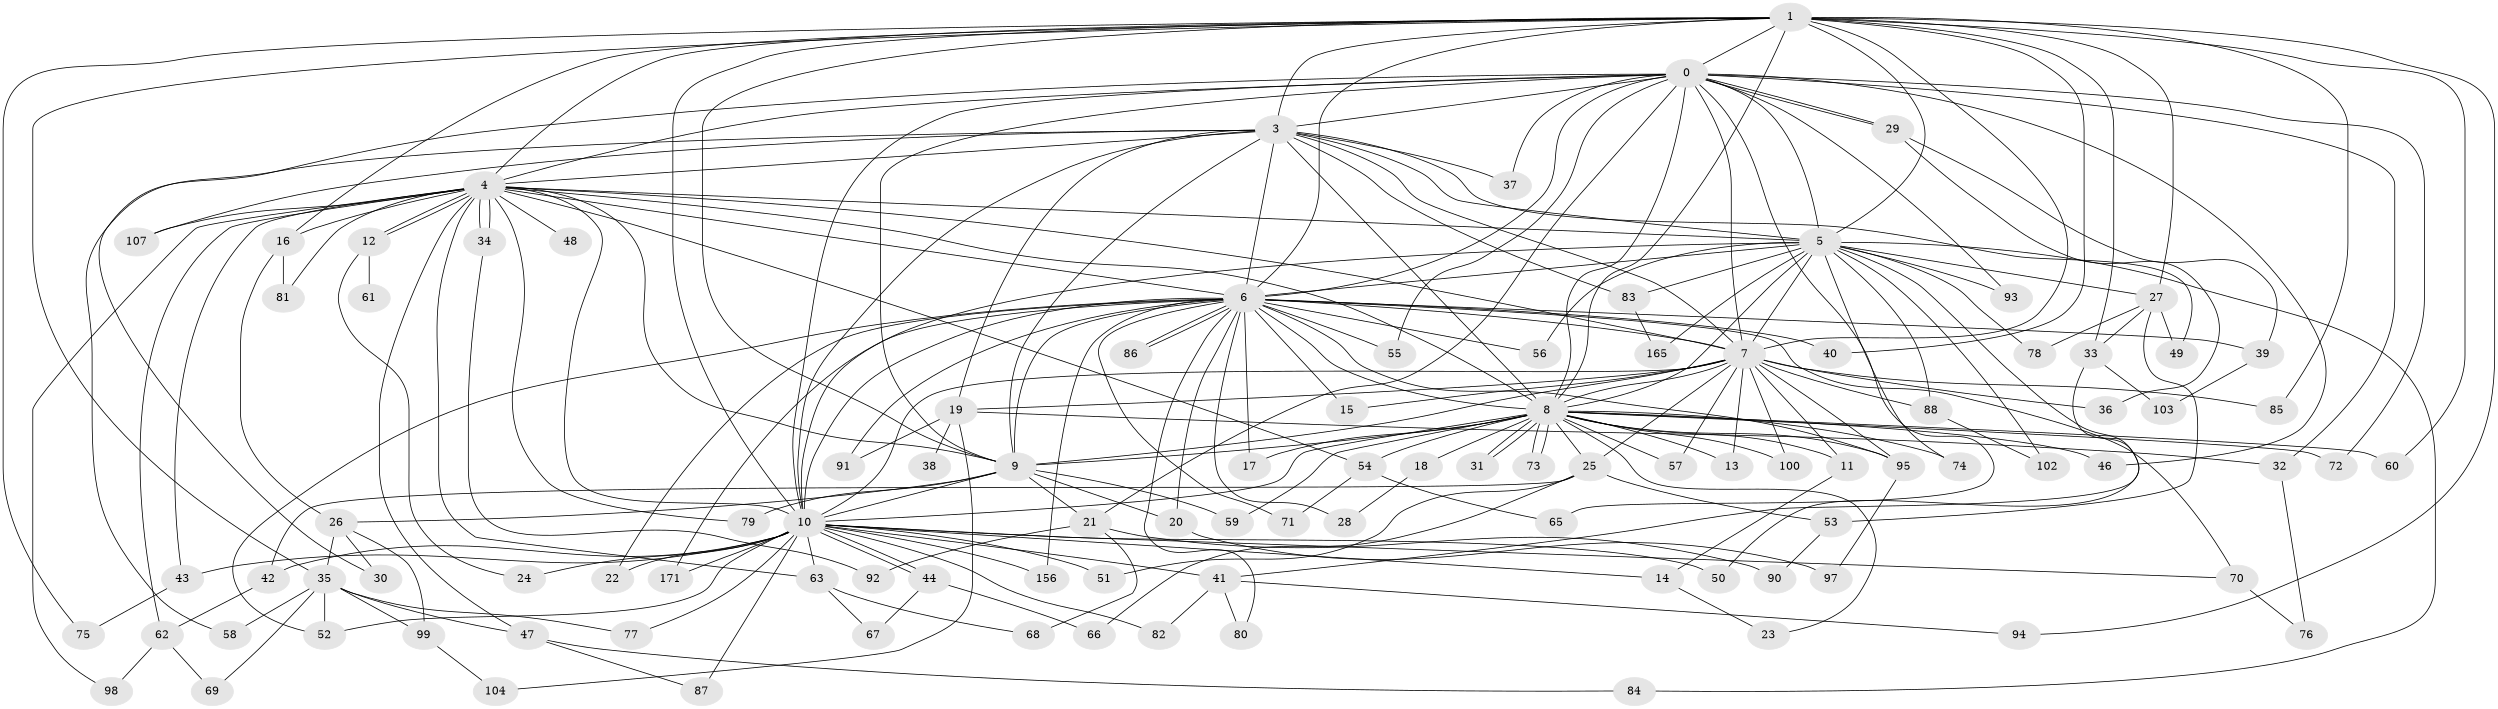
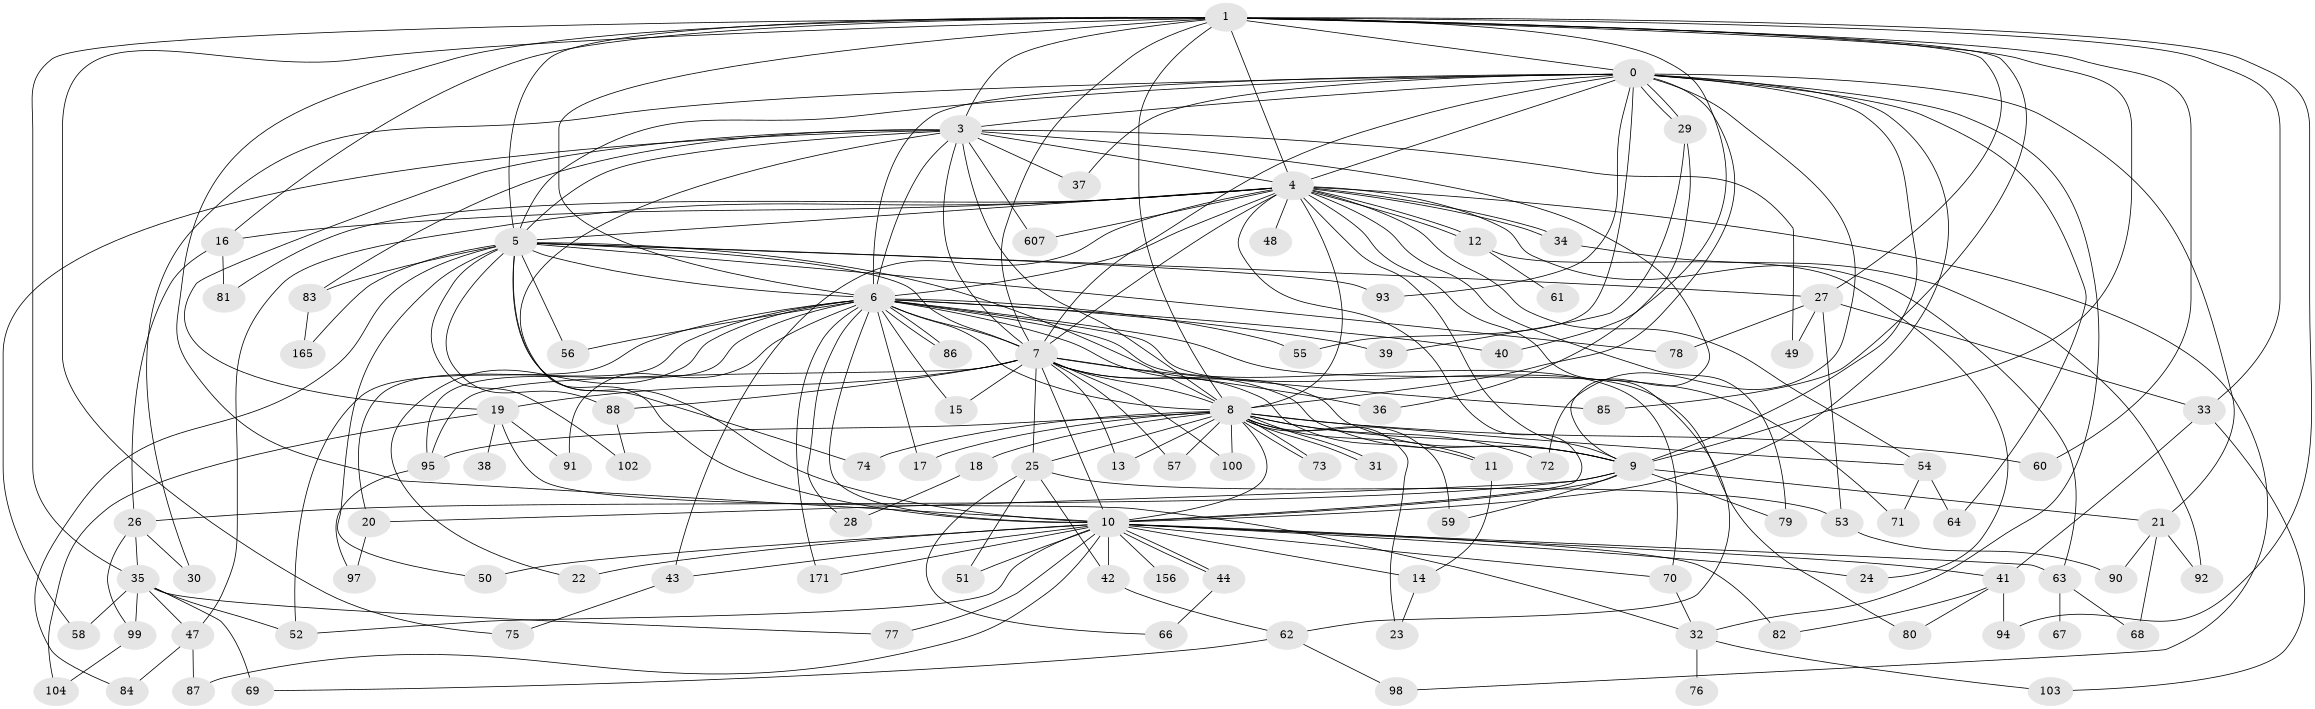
(137, 242) -> (1035, 242)
(2214, 382) -> (1887, 671)
(1075, 383) -> none
(2105, 467) -> none
(1556, 523) -> (1955, 523)
(904, 605) -> none
(2272, 607) -> (1684, 607)
